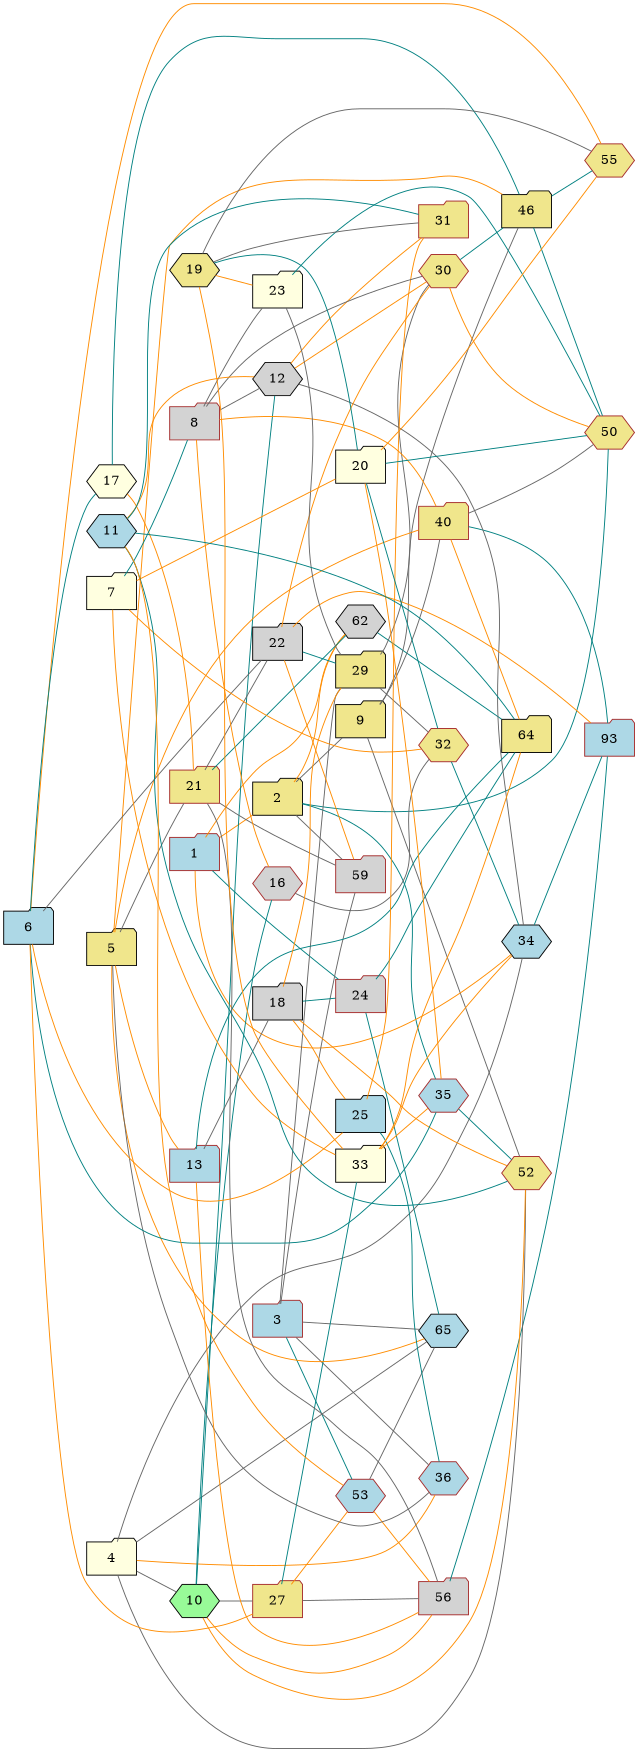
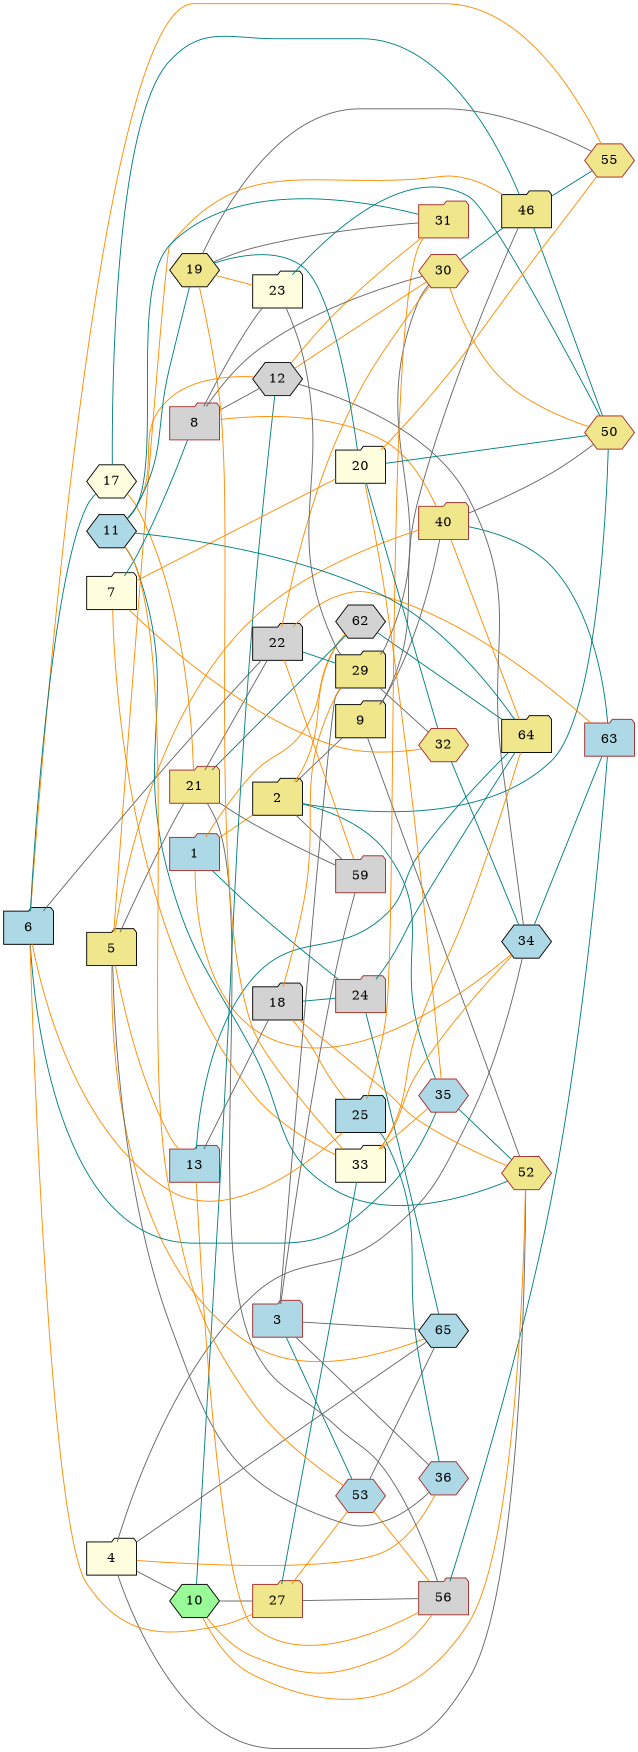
none -> (165, 393)
(610, 740) -> (610, 740)
(278, 883) -> none
